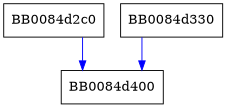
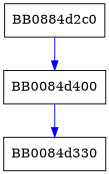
(54, 20) -> (55, 20)
(142, 49) -> (55, 116)
